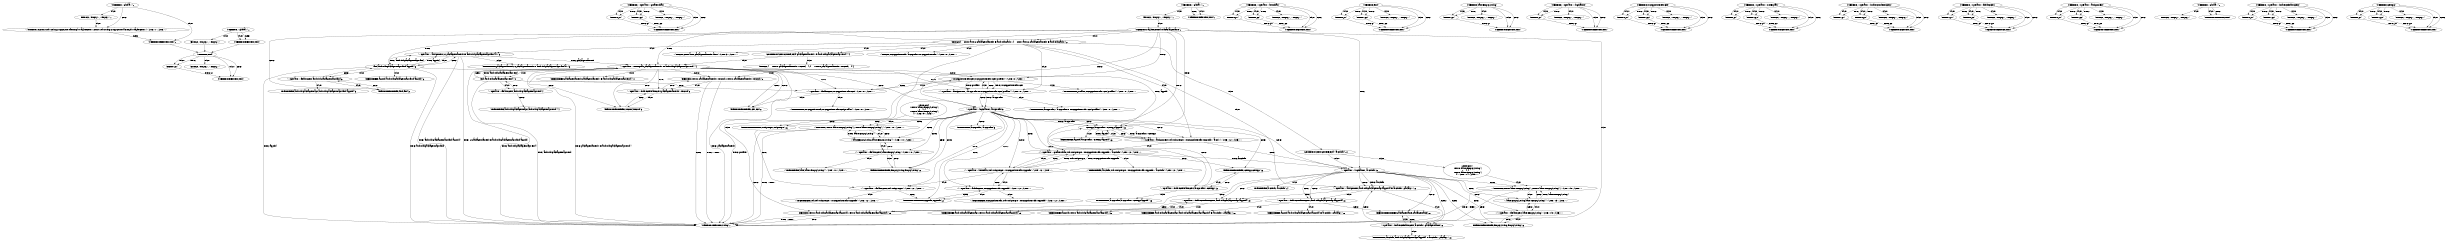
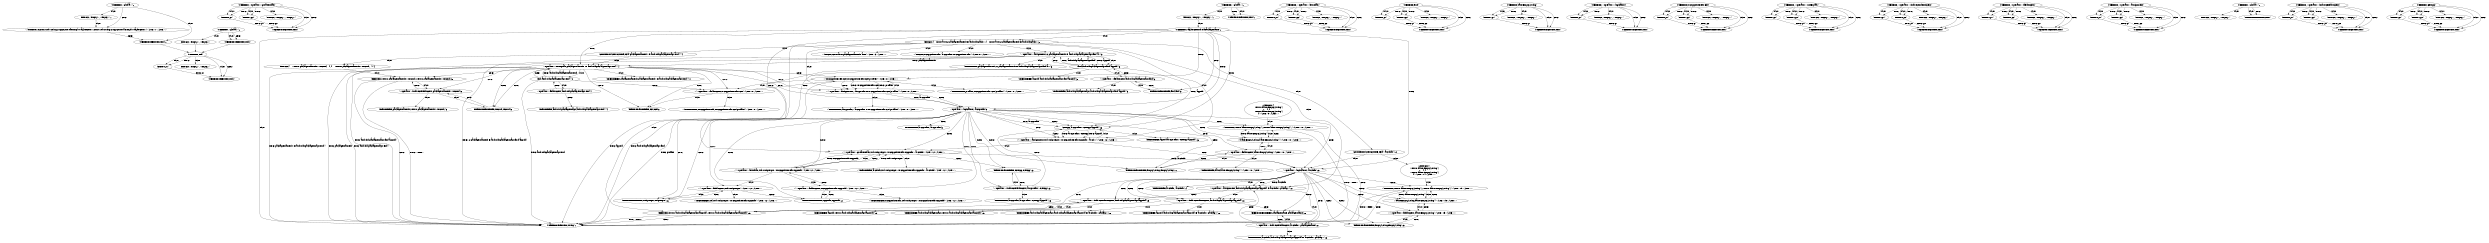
(754, 33) -> none
none -> (413, 109)
none -> (690, 195)
